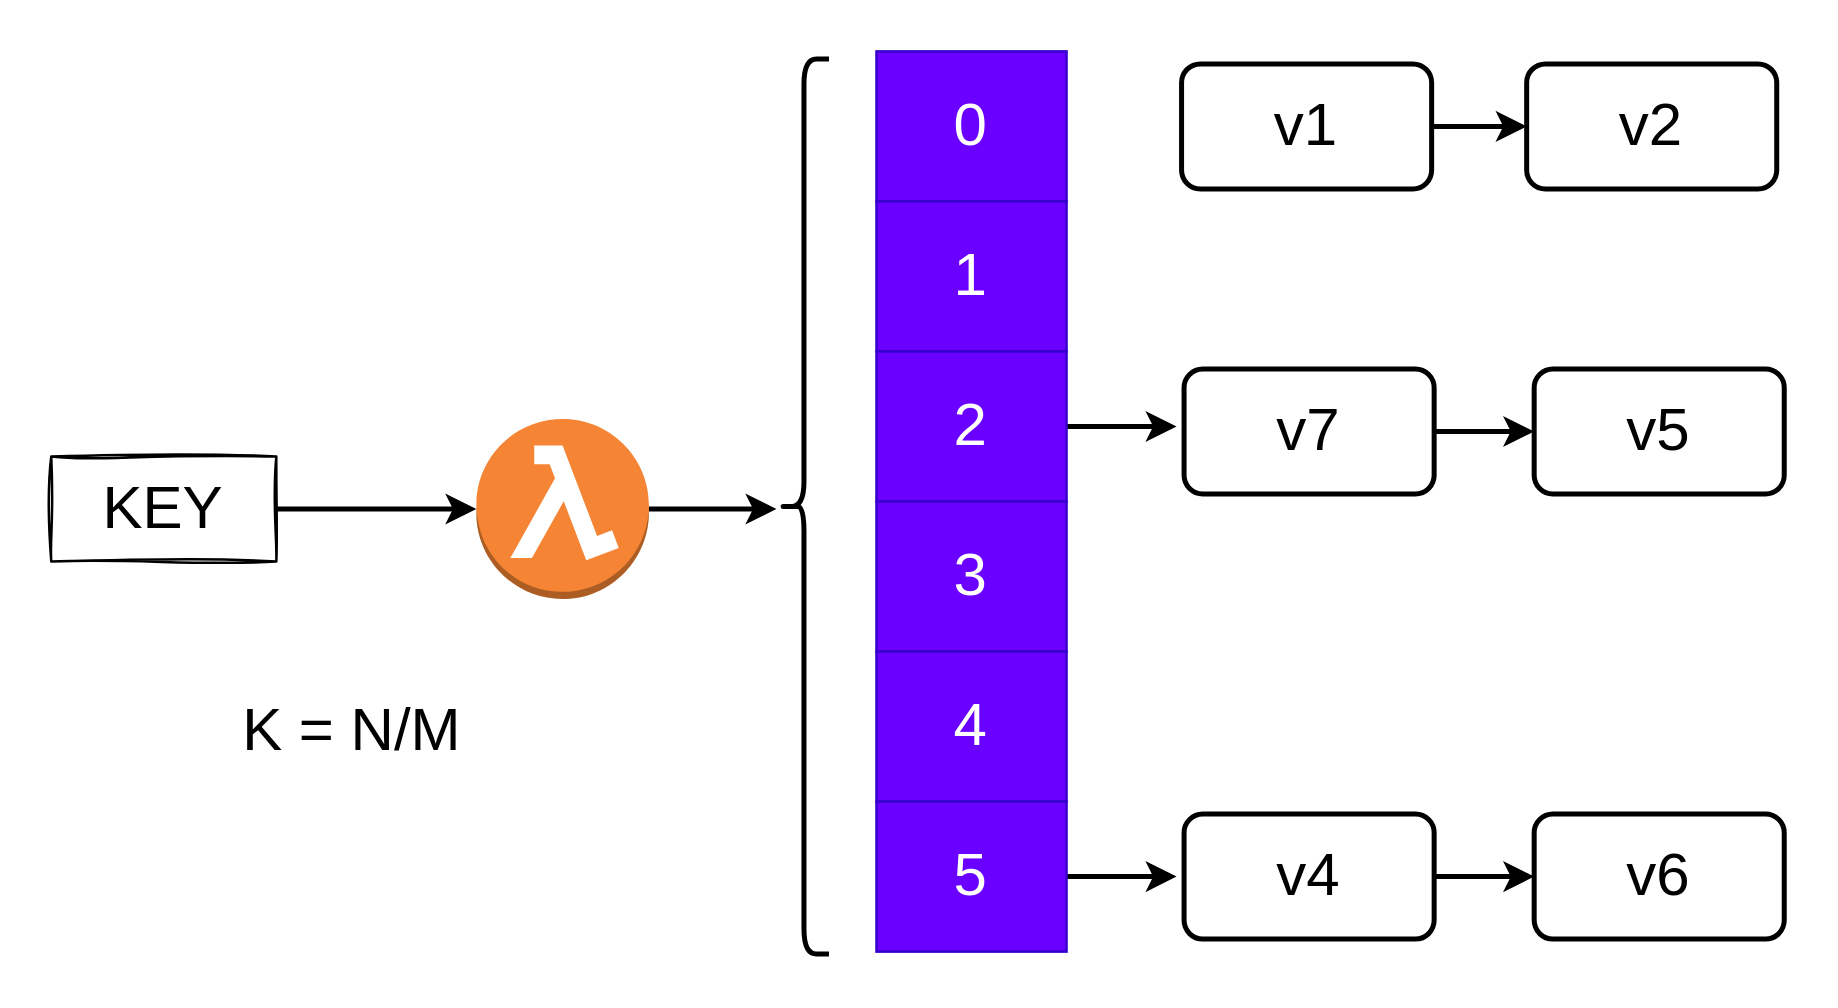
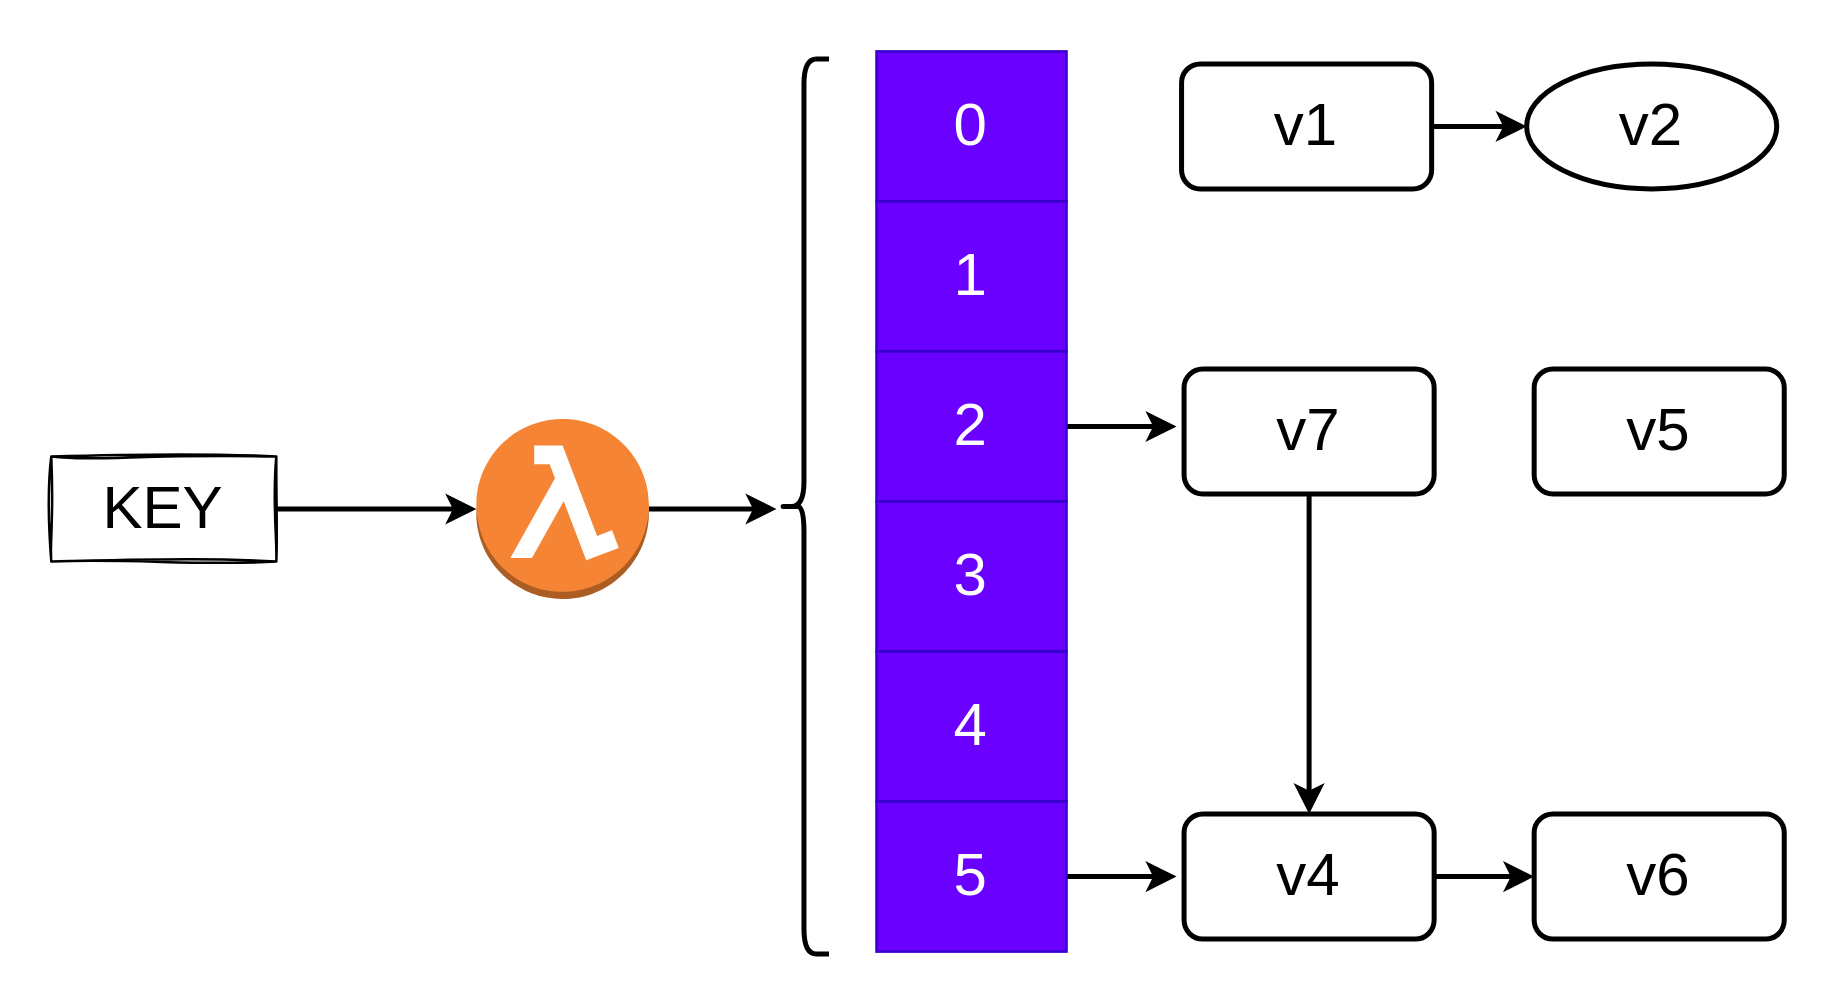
(1651, 126) -> (1651, 126)
(1474, 431) -> (1309, 644)
(350, 731) -> none
